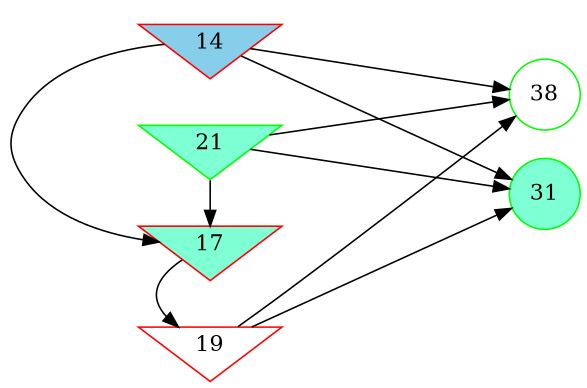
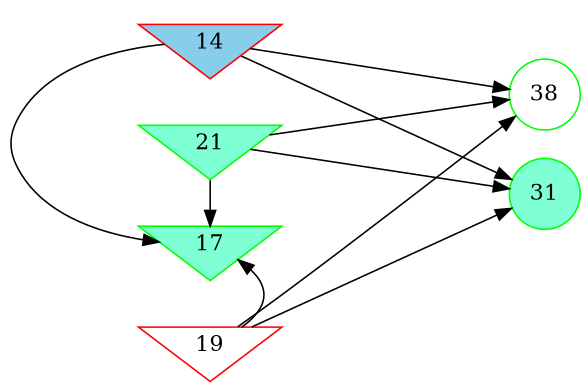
(210, 244) -> (210, 244)
(159, 285) -> (264, 295)
